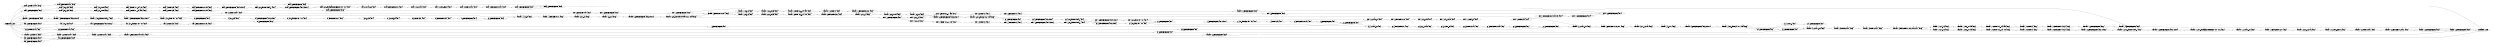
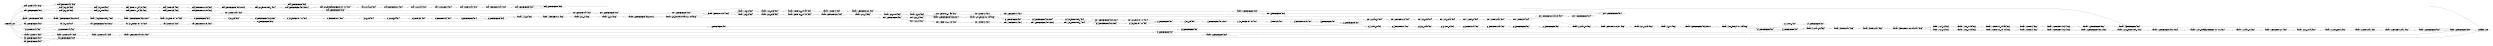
none -> (1496, 20)
none -> (1189, 22)
